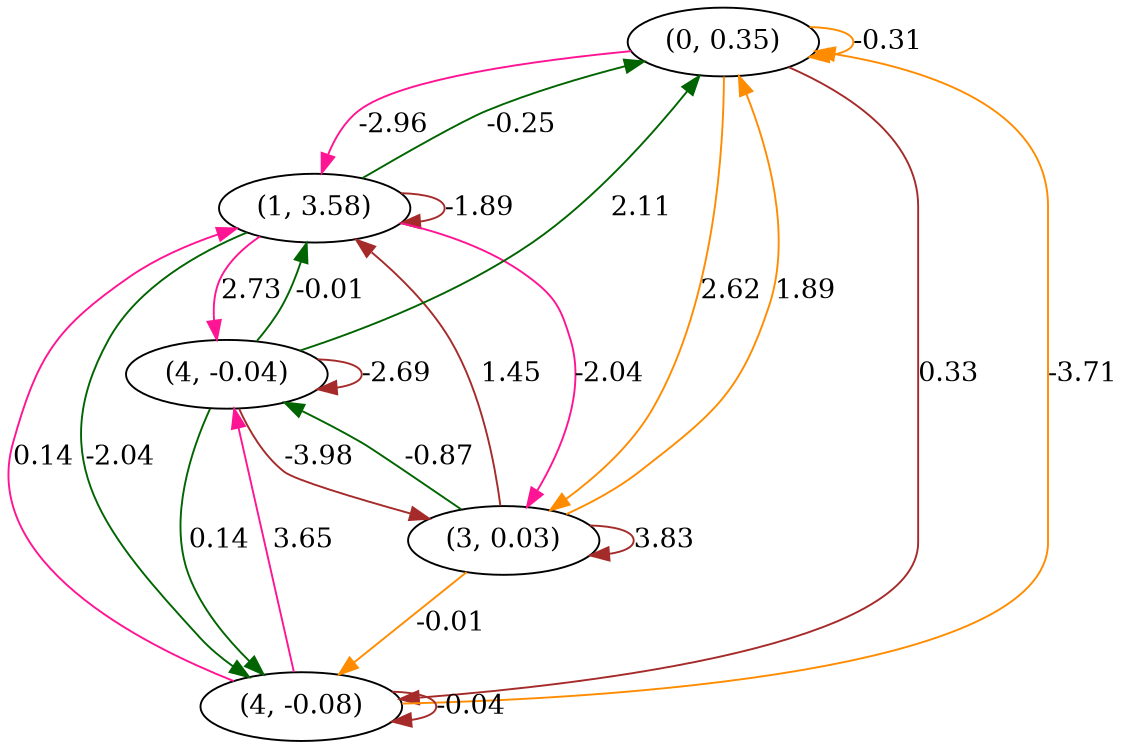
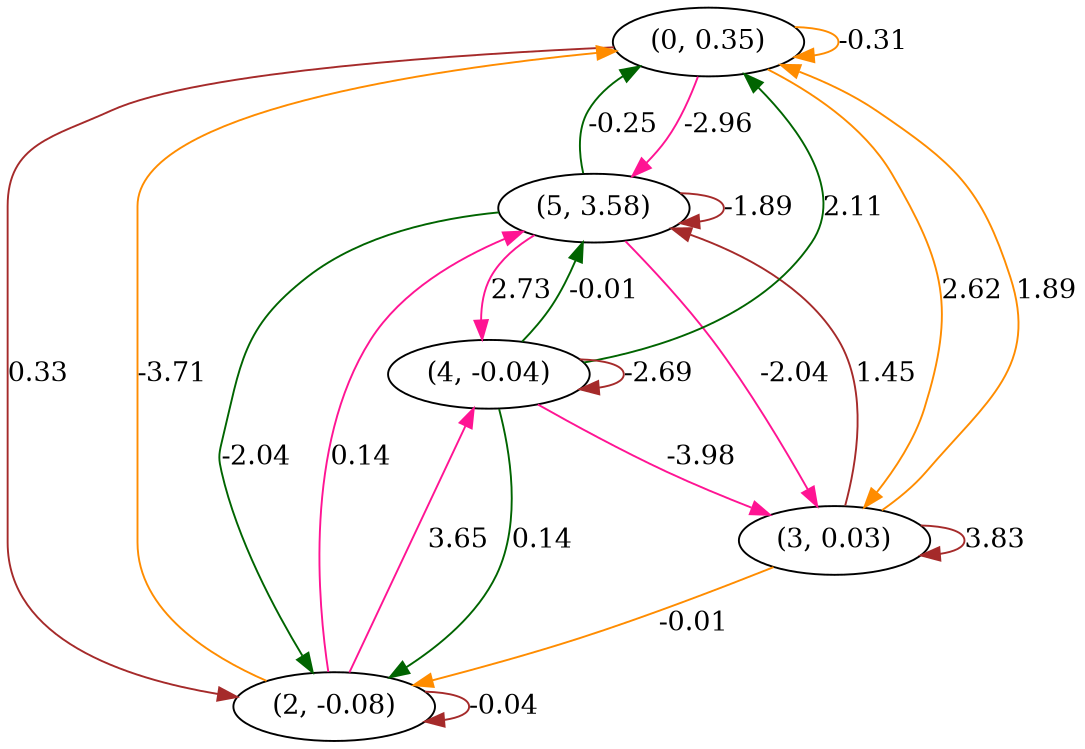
(315, 208) -> (594, 208)
(384, 457) -> none
(309, 483) -> (643, 460)
(301, 707) -> (334, 707)
